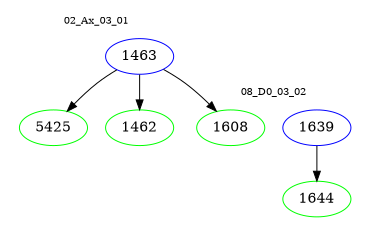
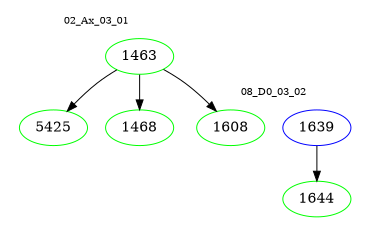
(140, 56) -> (140, 56)
(140, 128) -> (140, 128)
